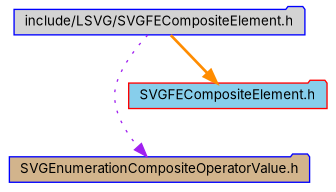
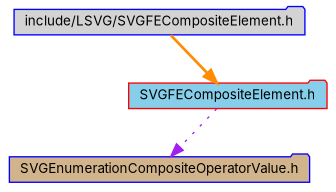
(115, 89) -> (198, 128)
